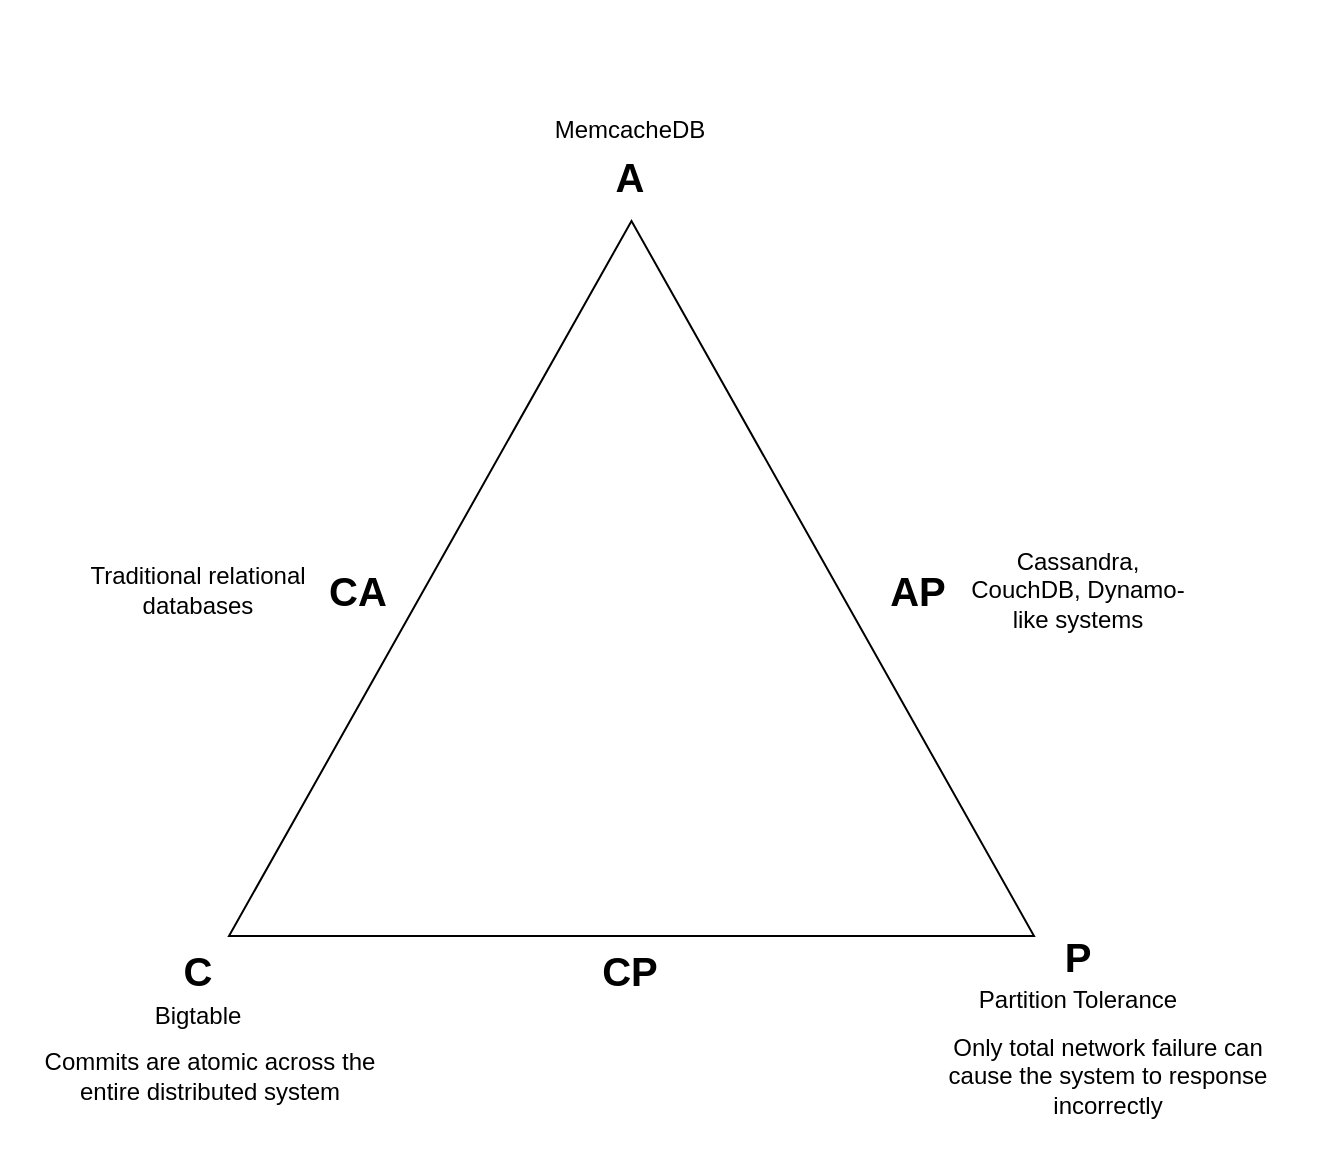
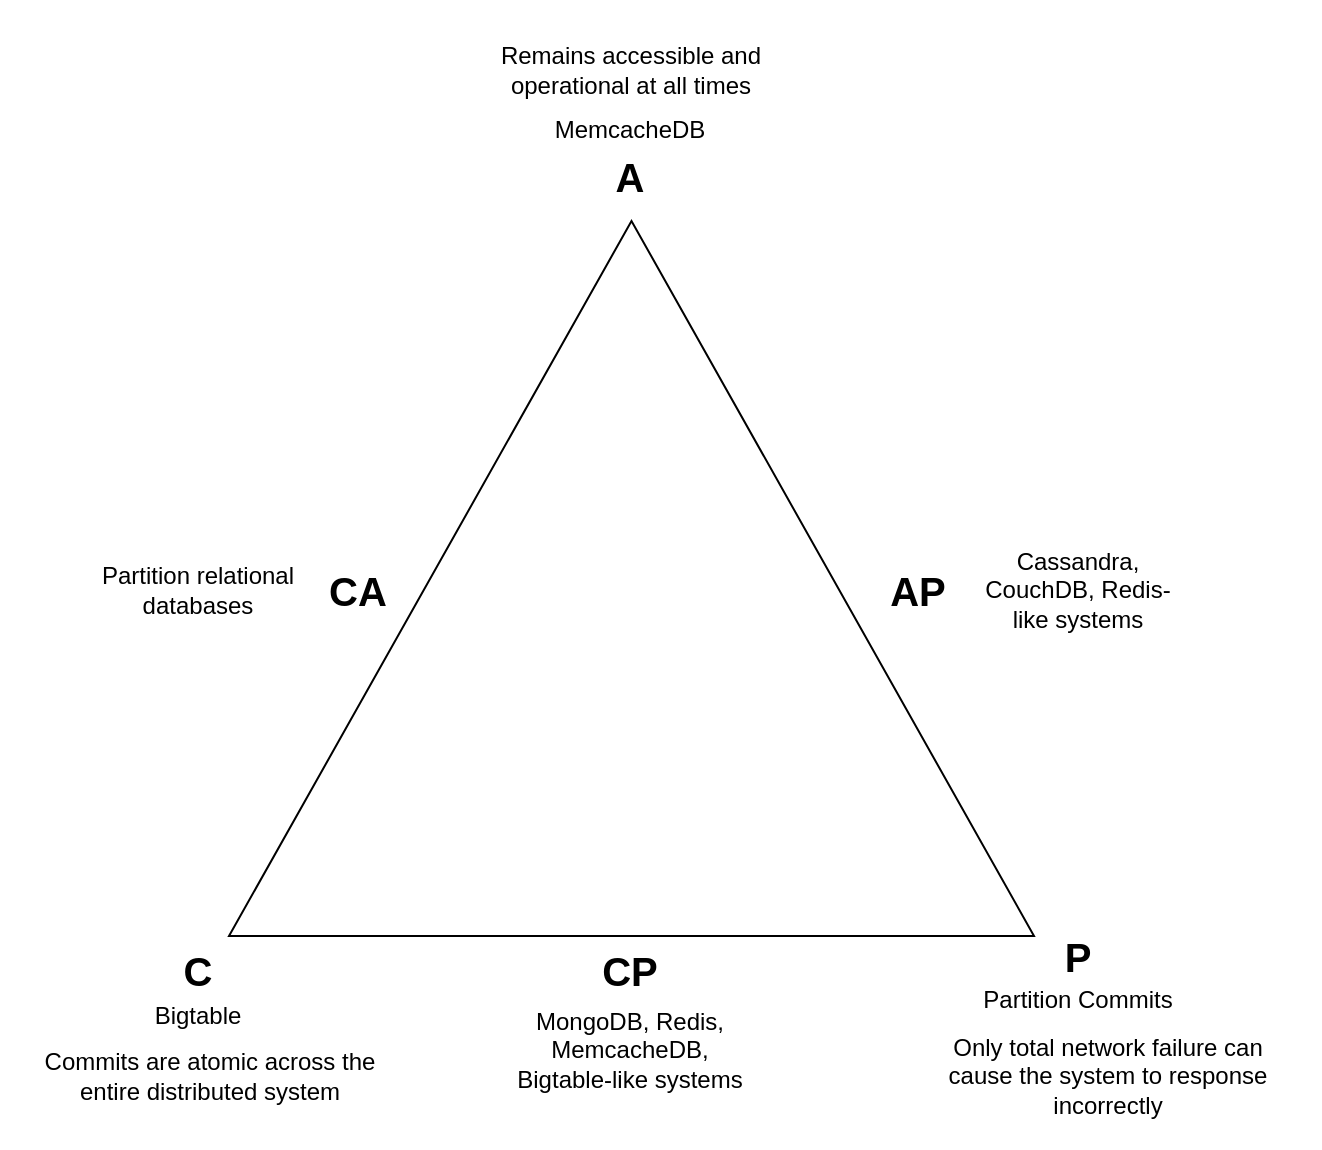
none -> (632, 71)
(199, 591) -> (199, 591)
(1079, 591) -> (1079, 591)
(1079, 1001) -> (1079, 1001)
none -> (632, 1051)
